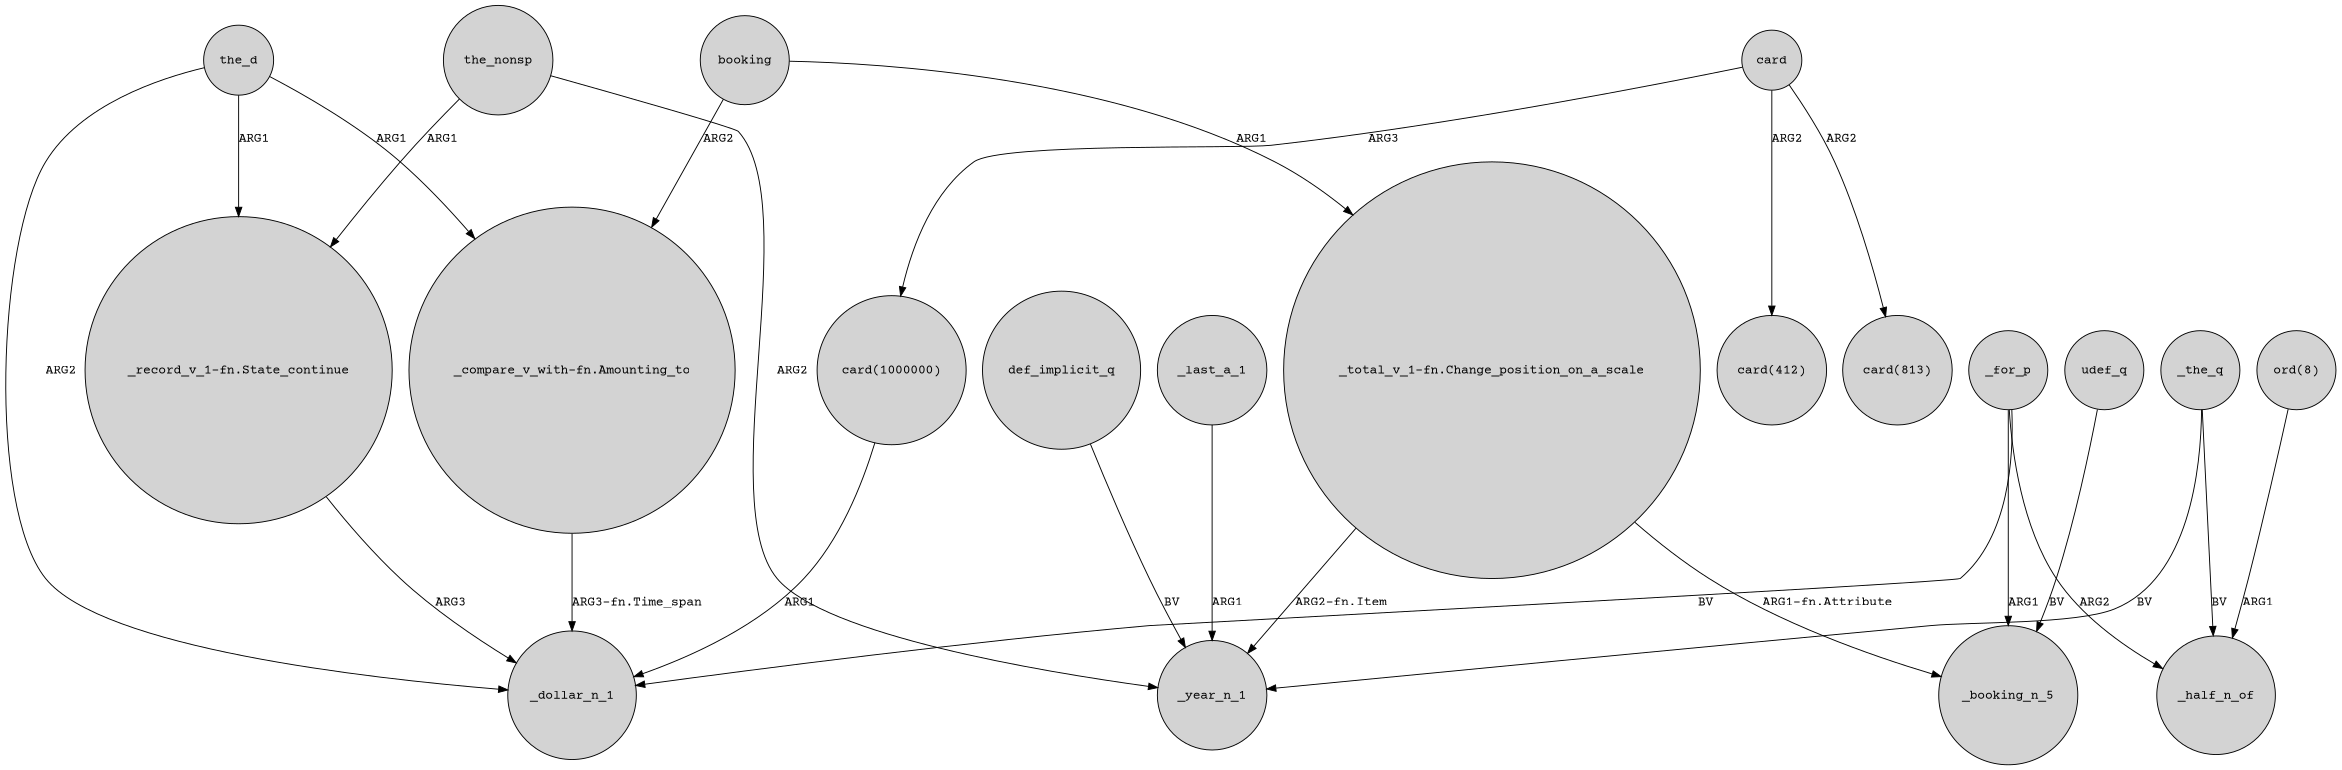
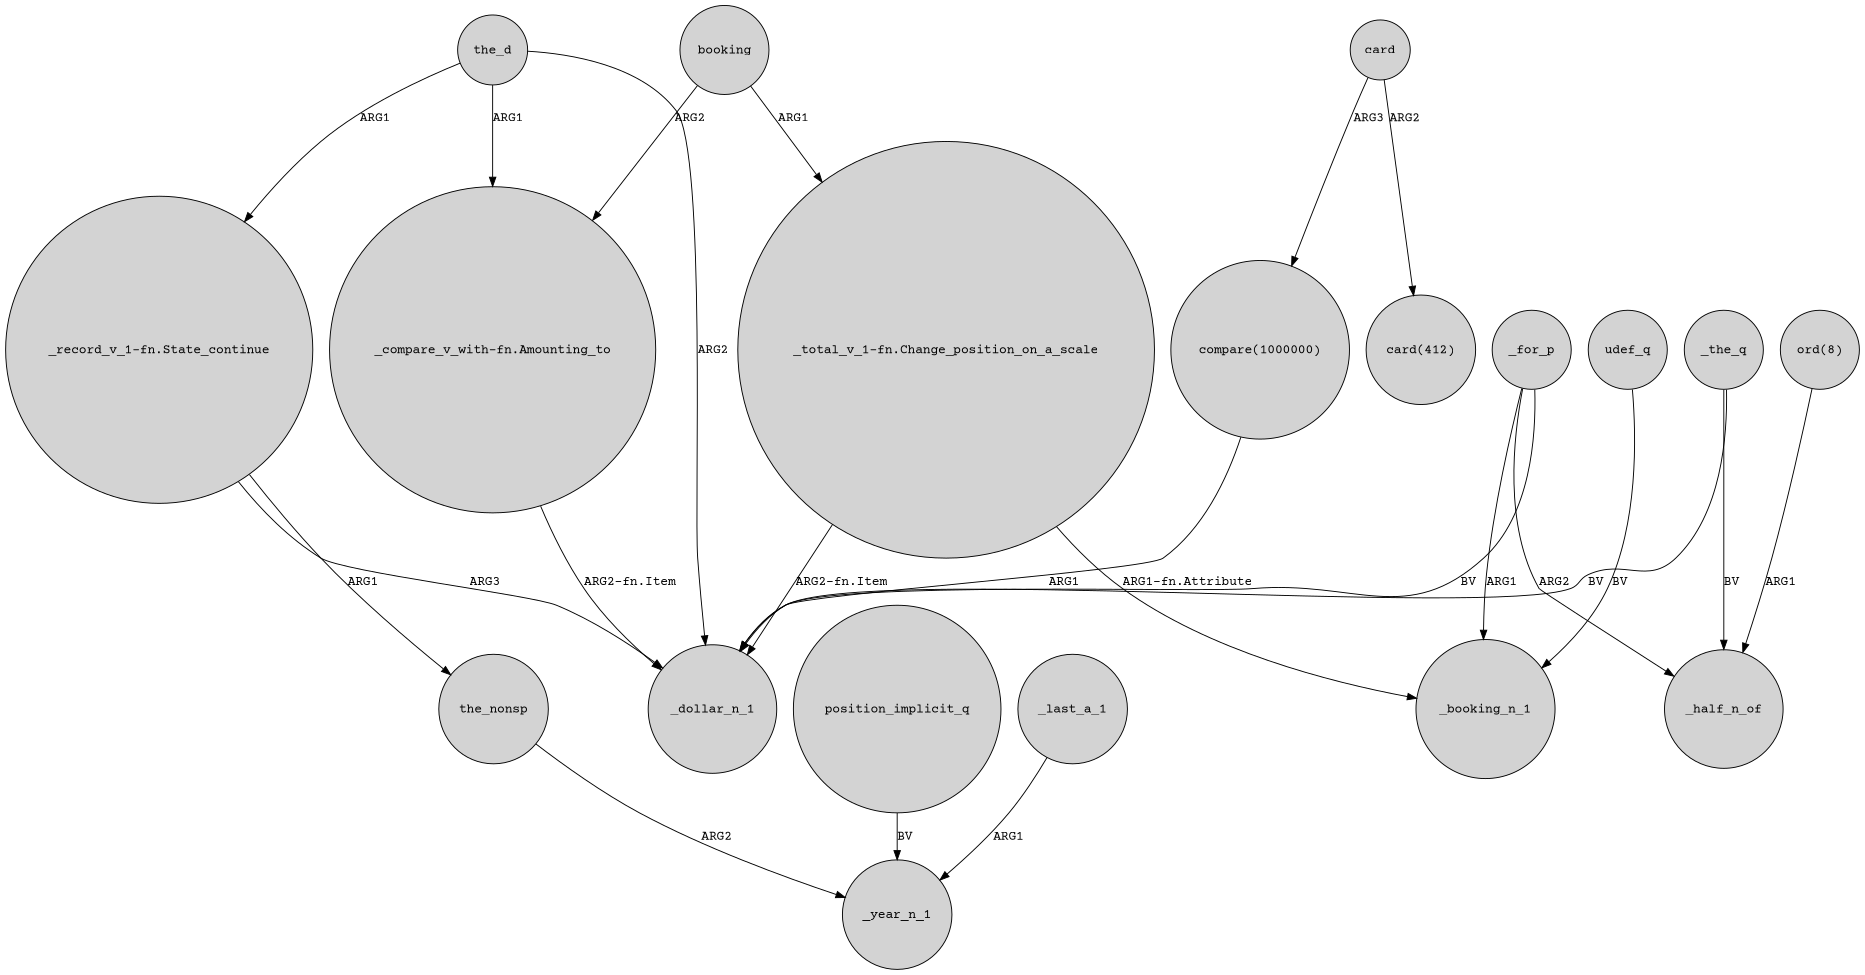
(396, 167) -> (340, 578)
(892, 370) -> (1260, 350)
(1062, 370) -> (897, 709)
(1897, 370) -> none
(1305, 587) -> (793, 586)
(637, 602) -> (630, 582)
(1810, 637) -> (1297, 596)
(2008, 695) -> (1486, 709)
